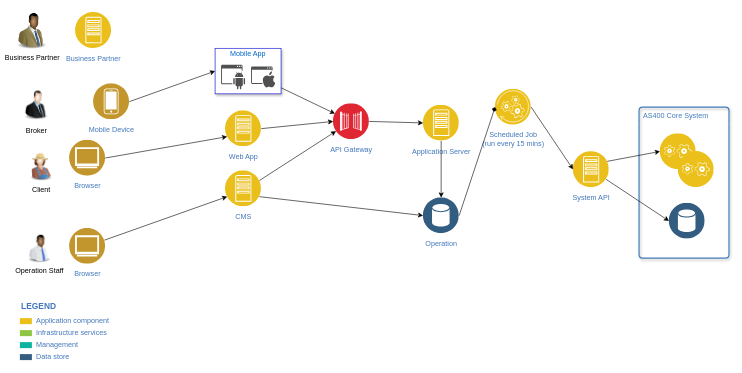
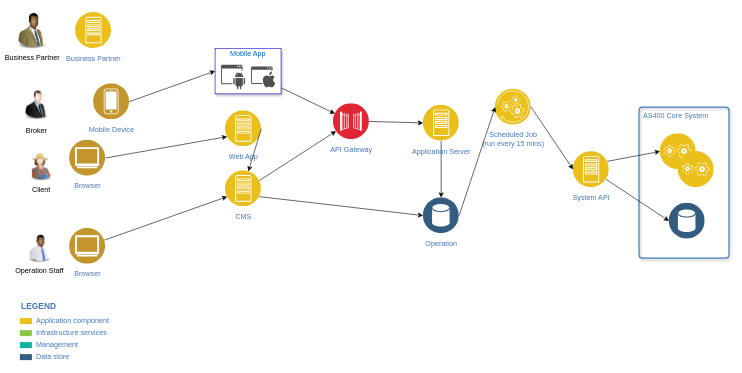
(493, 113) -> (493, 113)
(295, 125) -> (255, 148)
